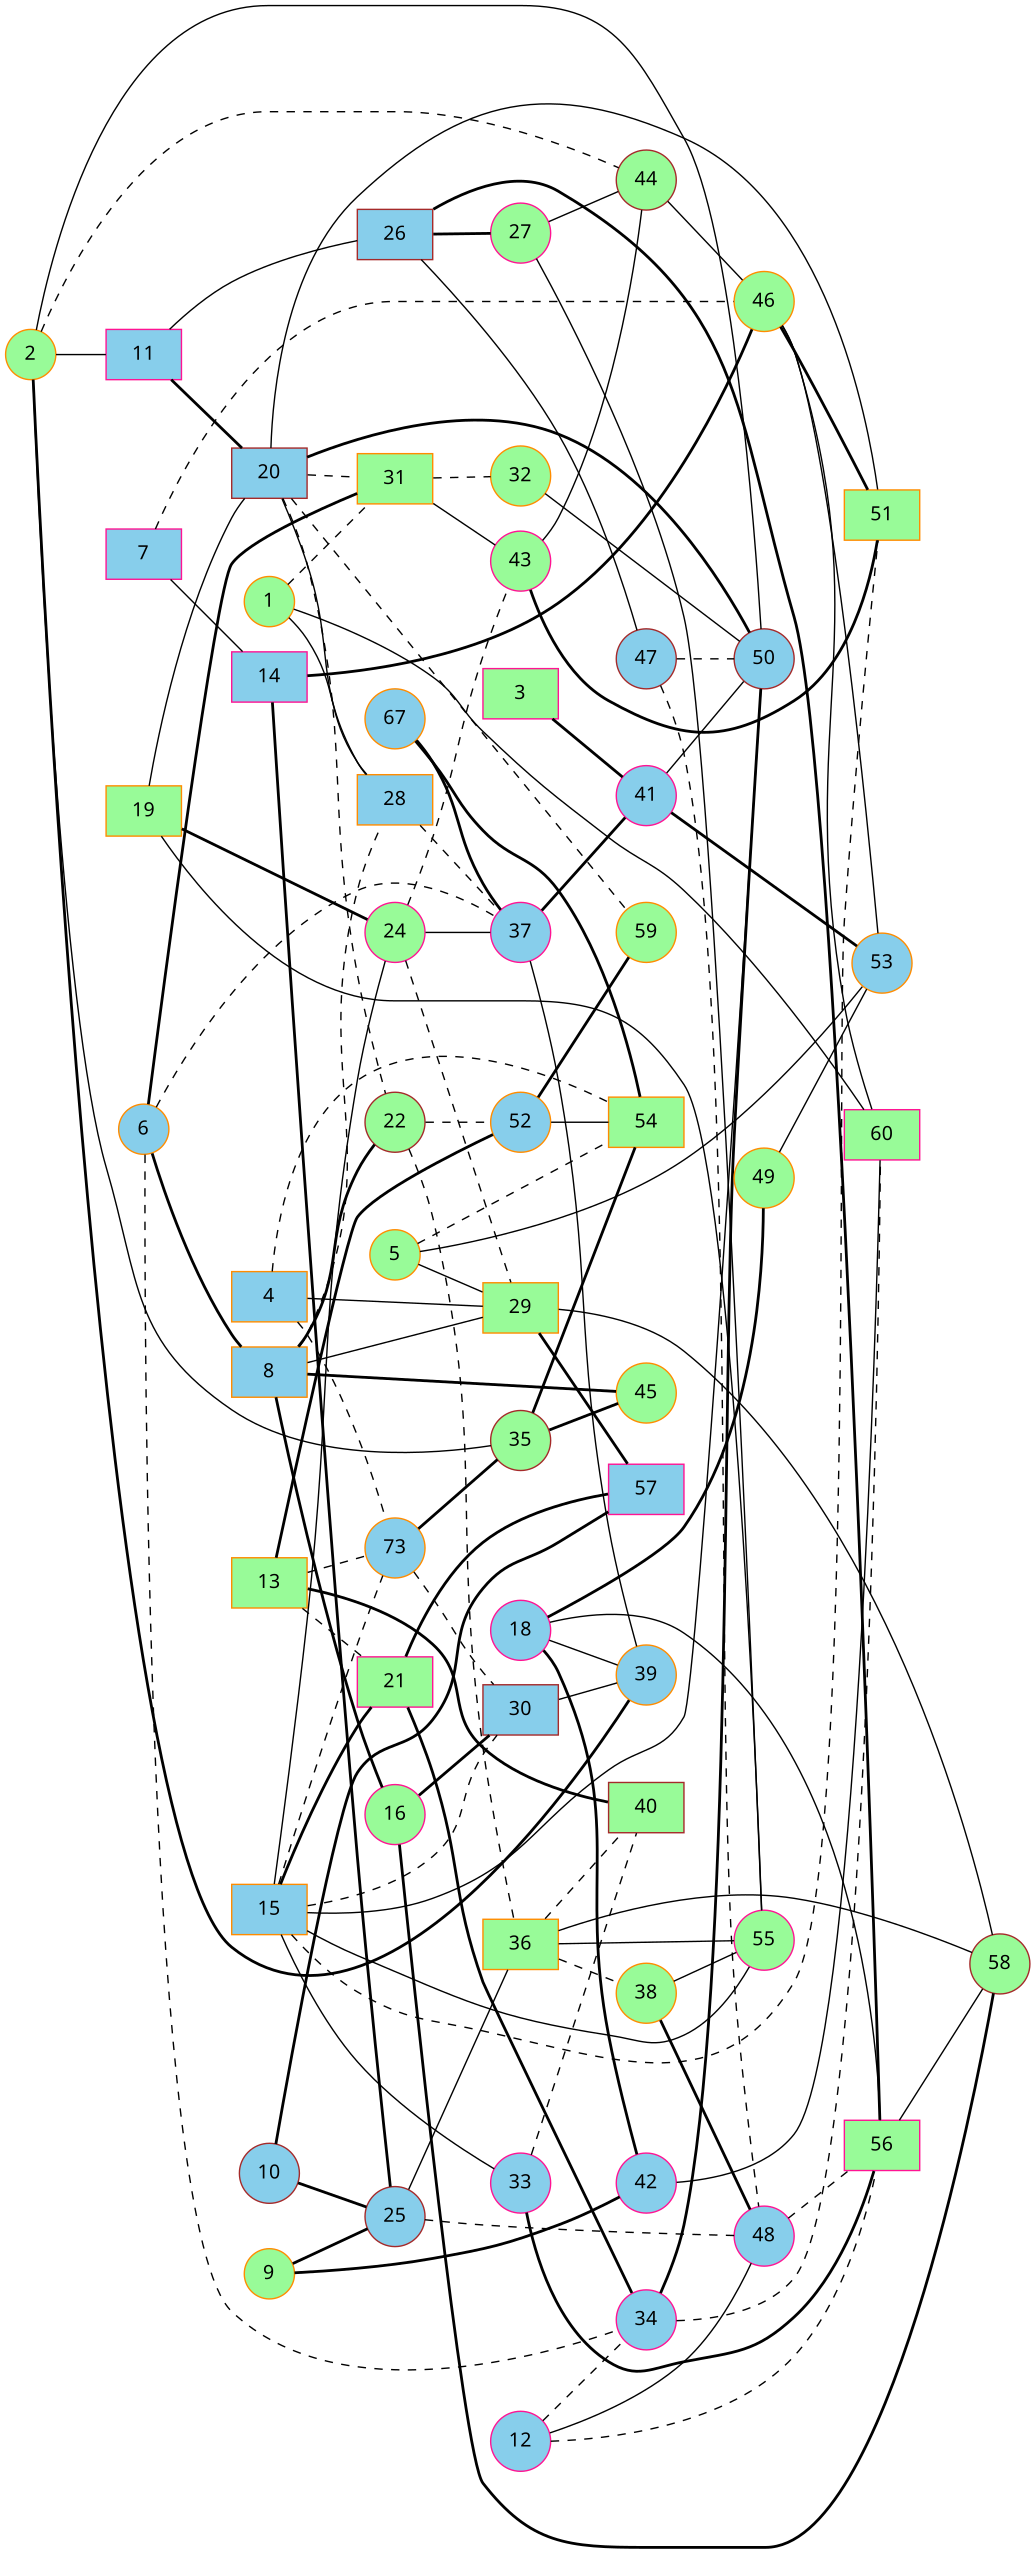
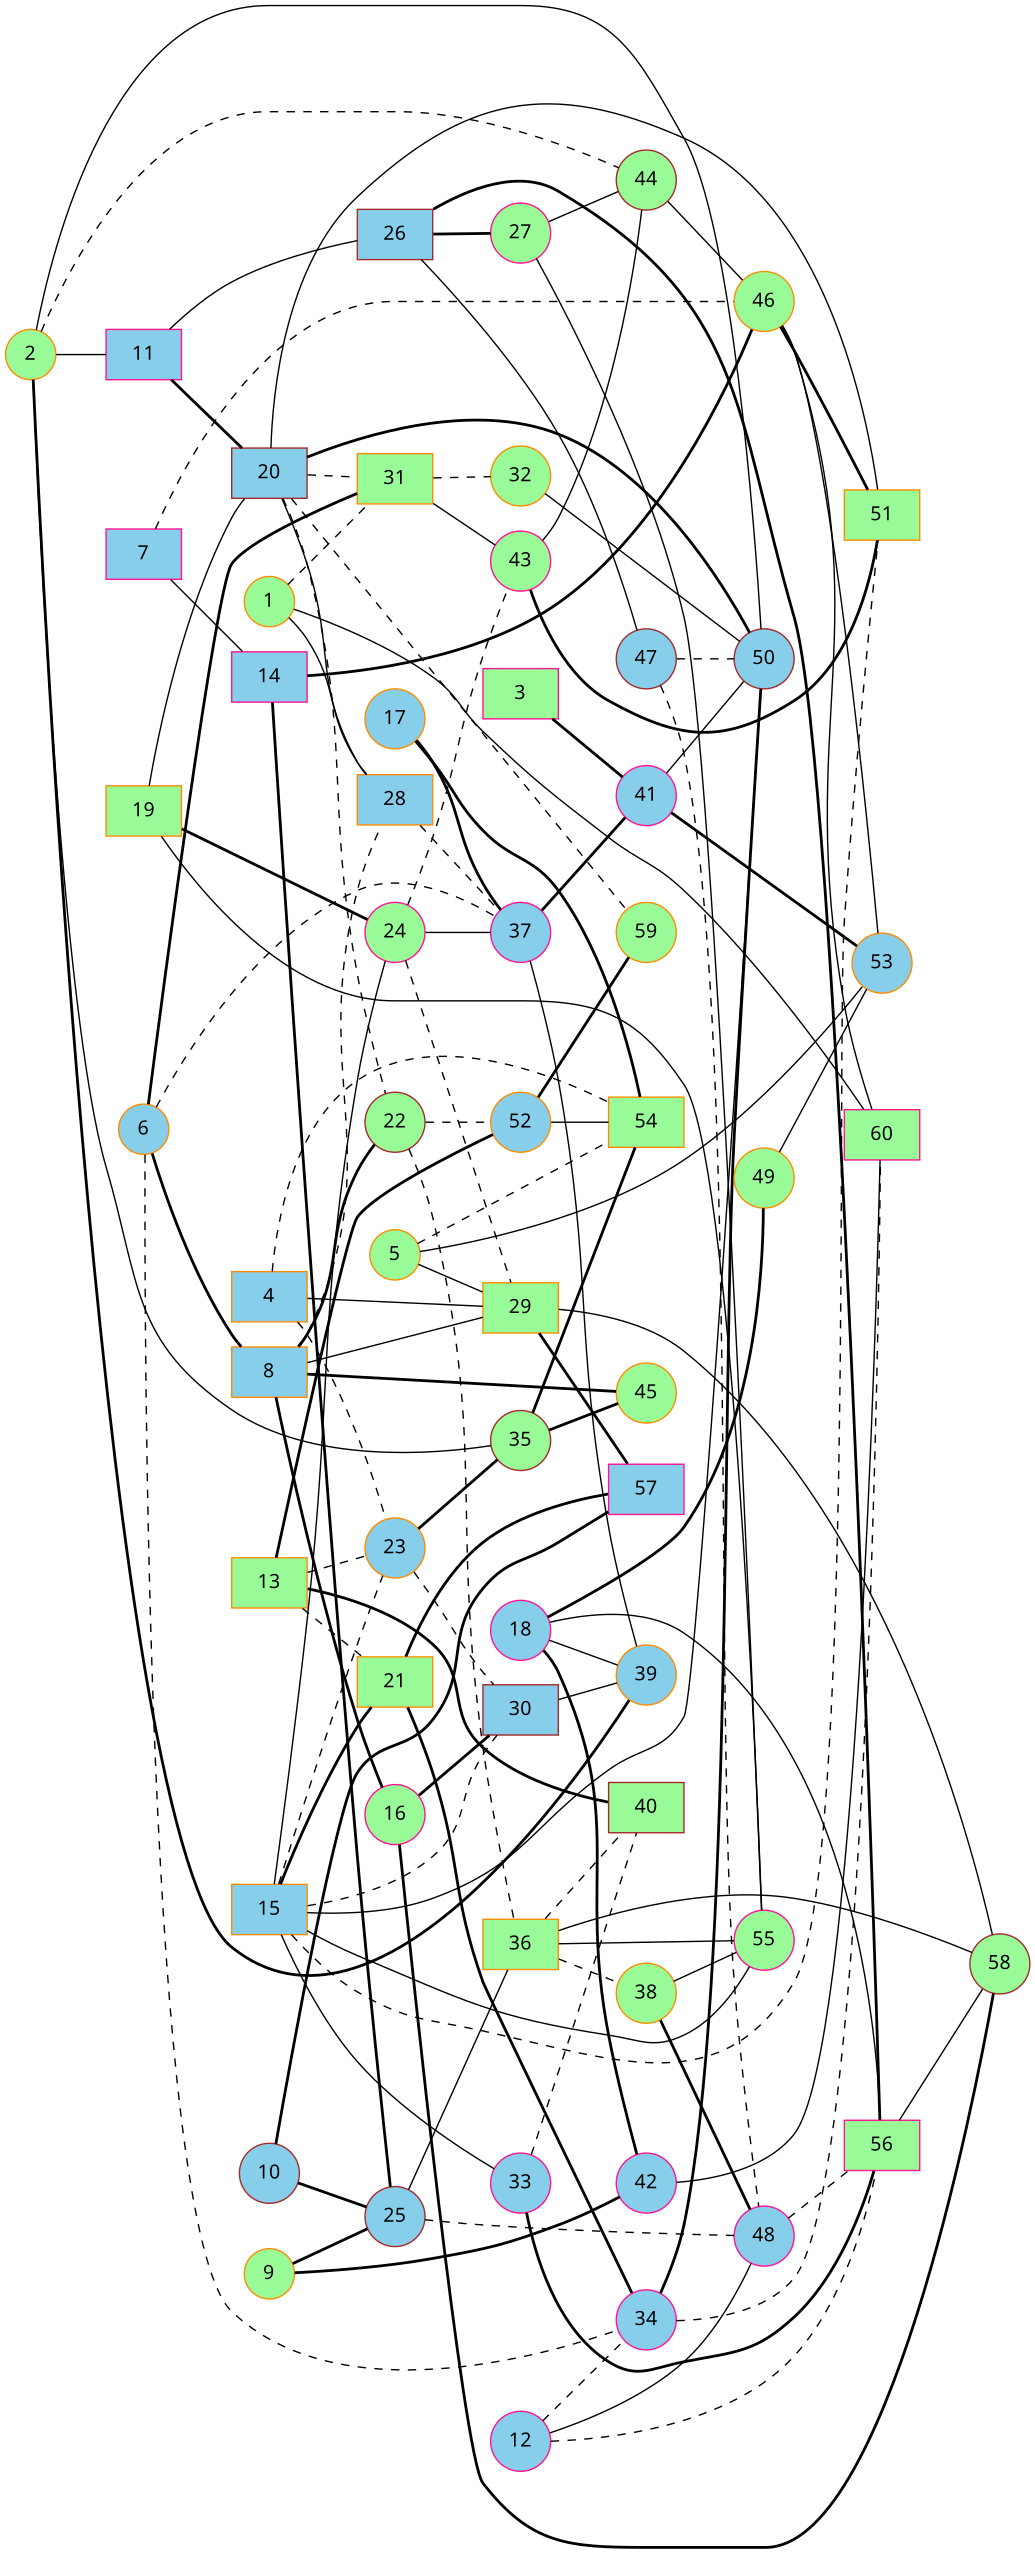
(395, 719) -> (395, 719)
(395, 1548) -> (395, 1548)
(395, 1682) -> (395, 1682)
